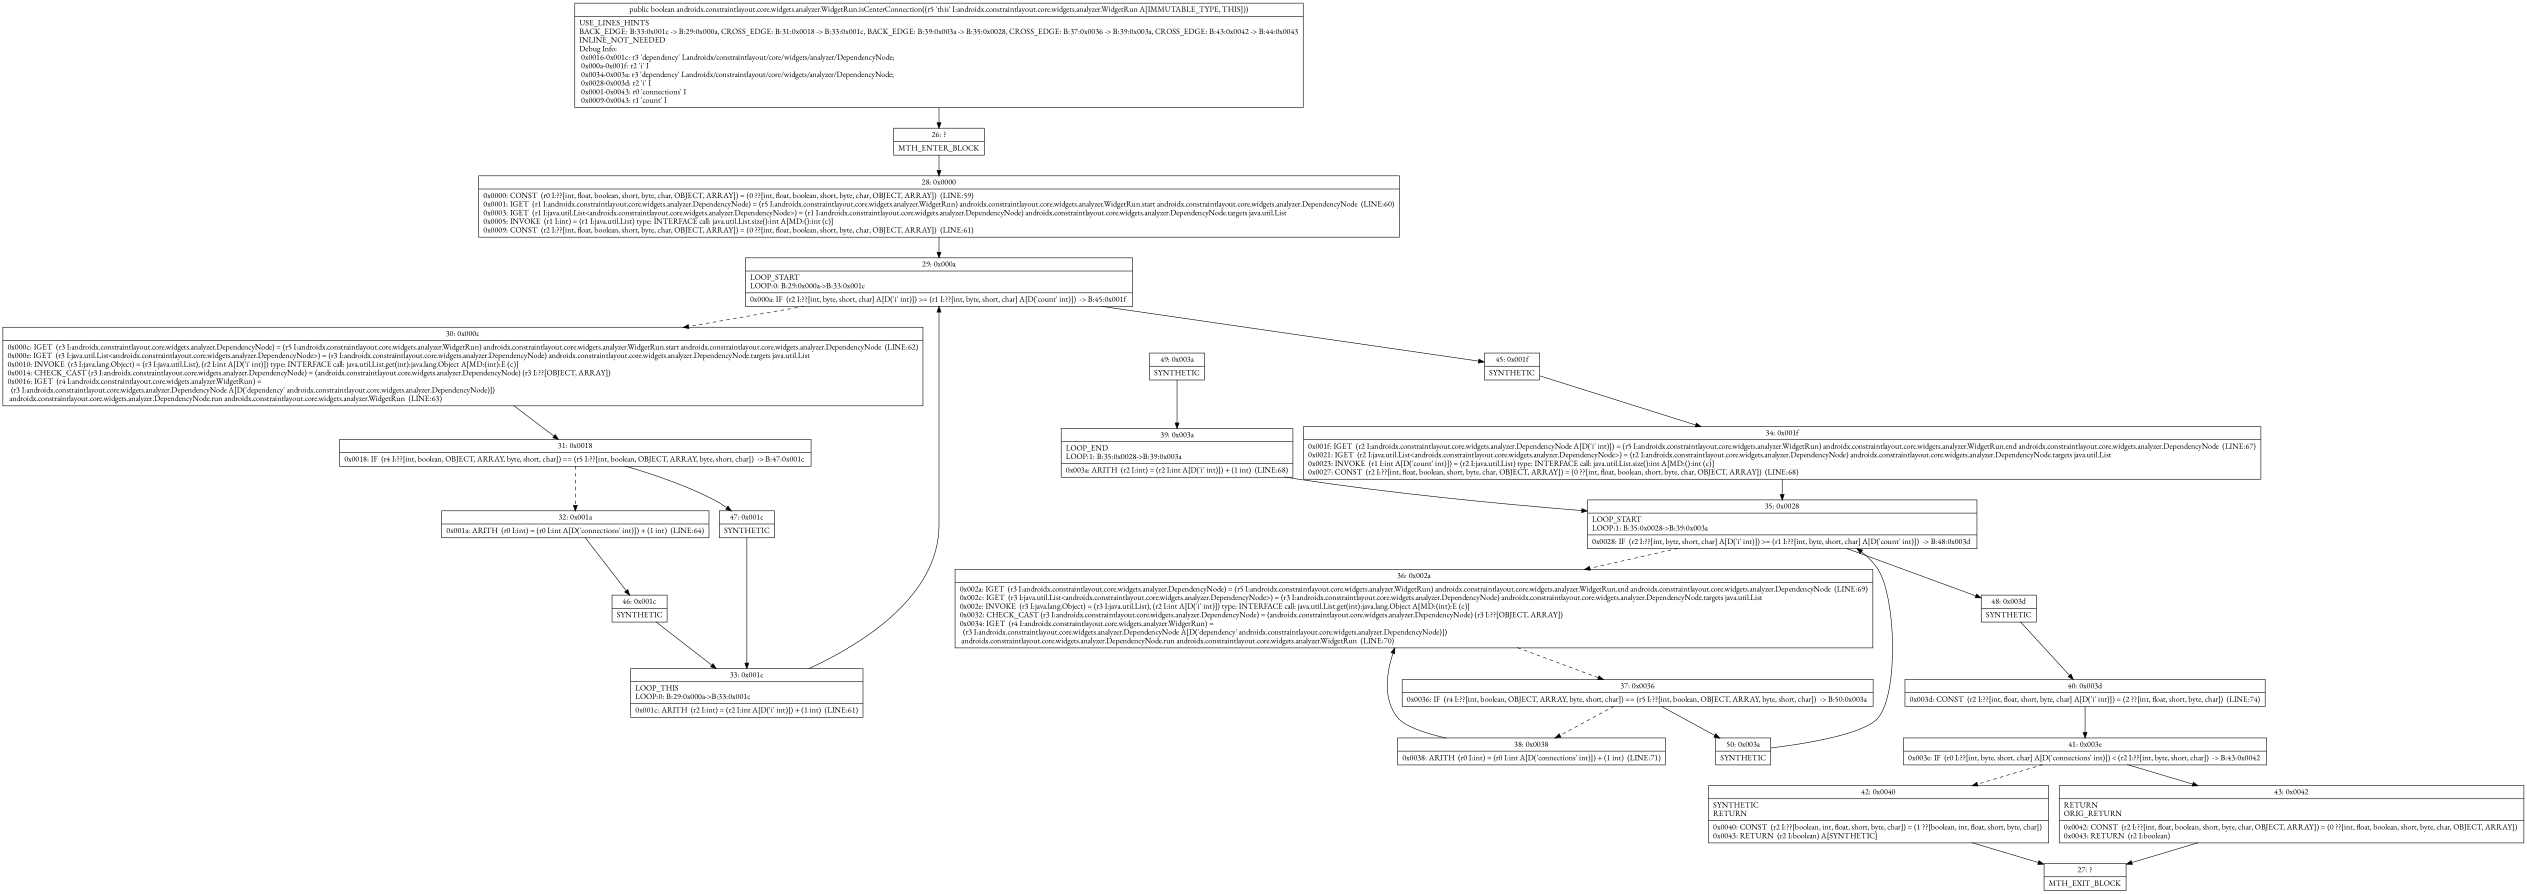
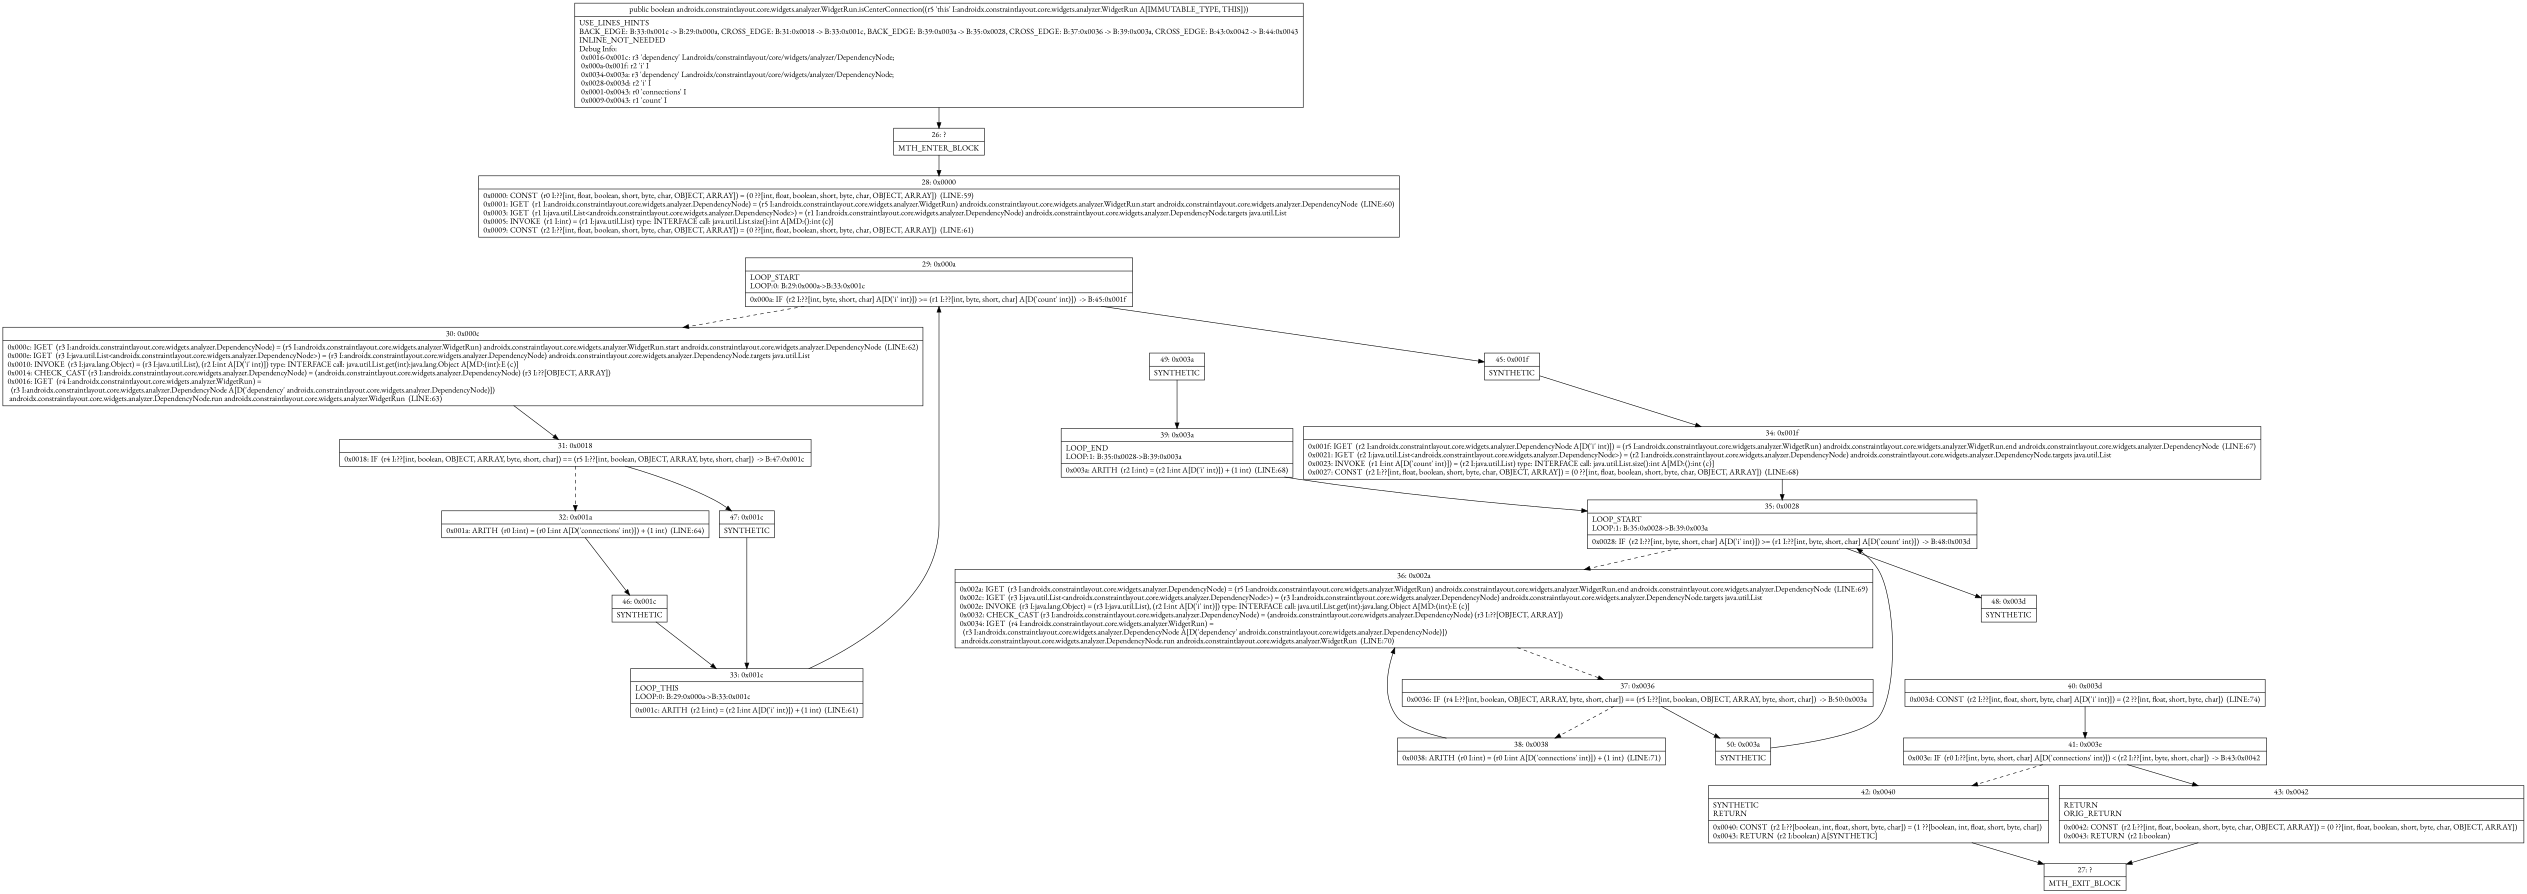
(939, 245) -> none
(2045, 649) -> none
